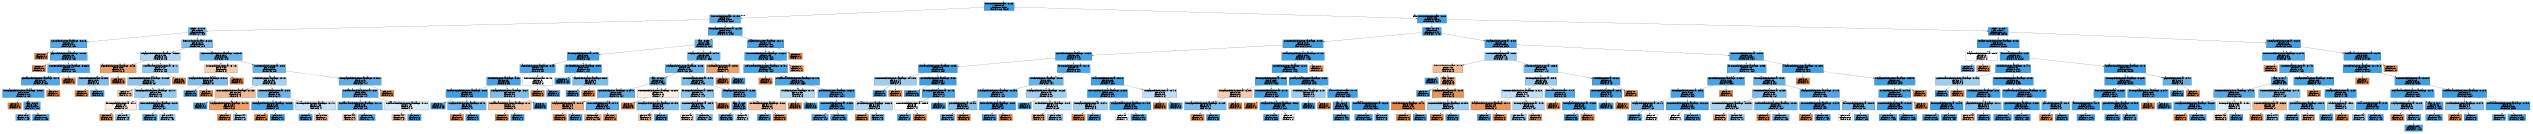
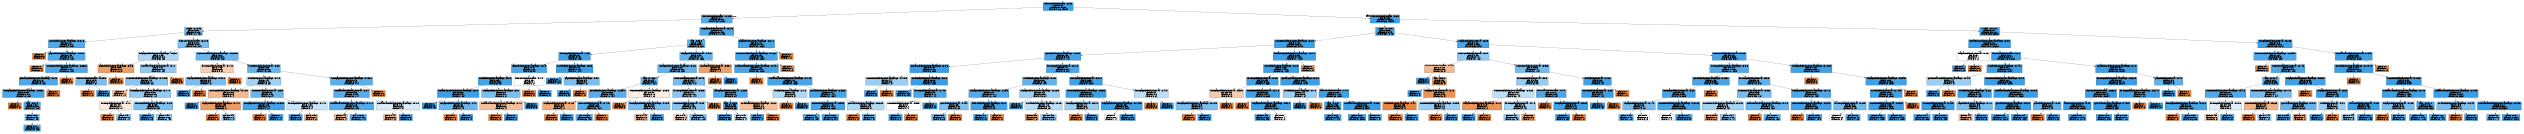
(36, 112) -> (32, 122)
(593, 117) -> (584, 117)
(2414, 122) -> (2422, 112)
